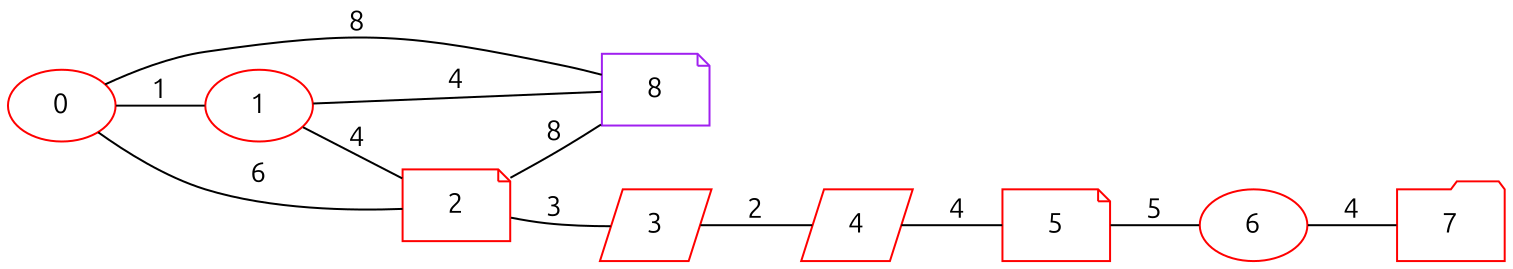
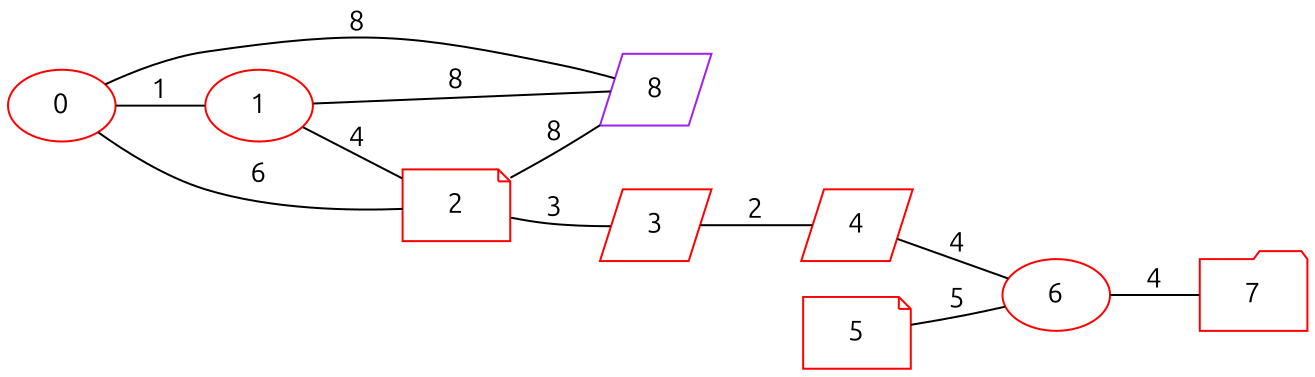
(456, 81) -> (456, 81)
(656, 90) -> (656, 90)
(952, 225) -> (953, 259)
